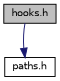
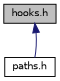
(24, 36) -> (36, 45)
